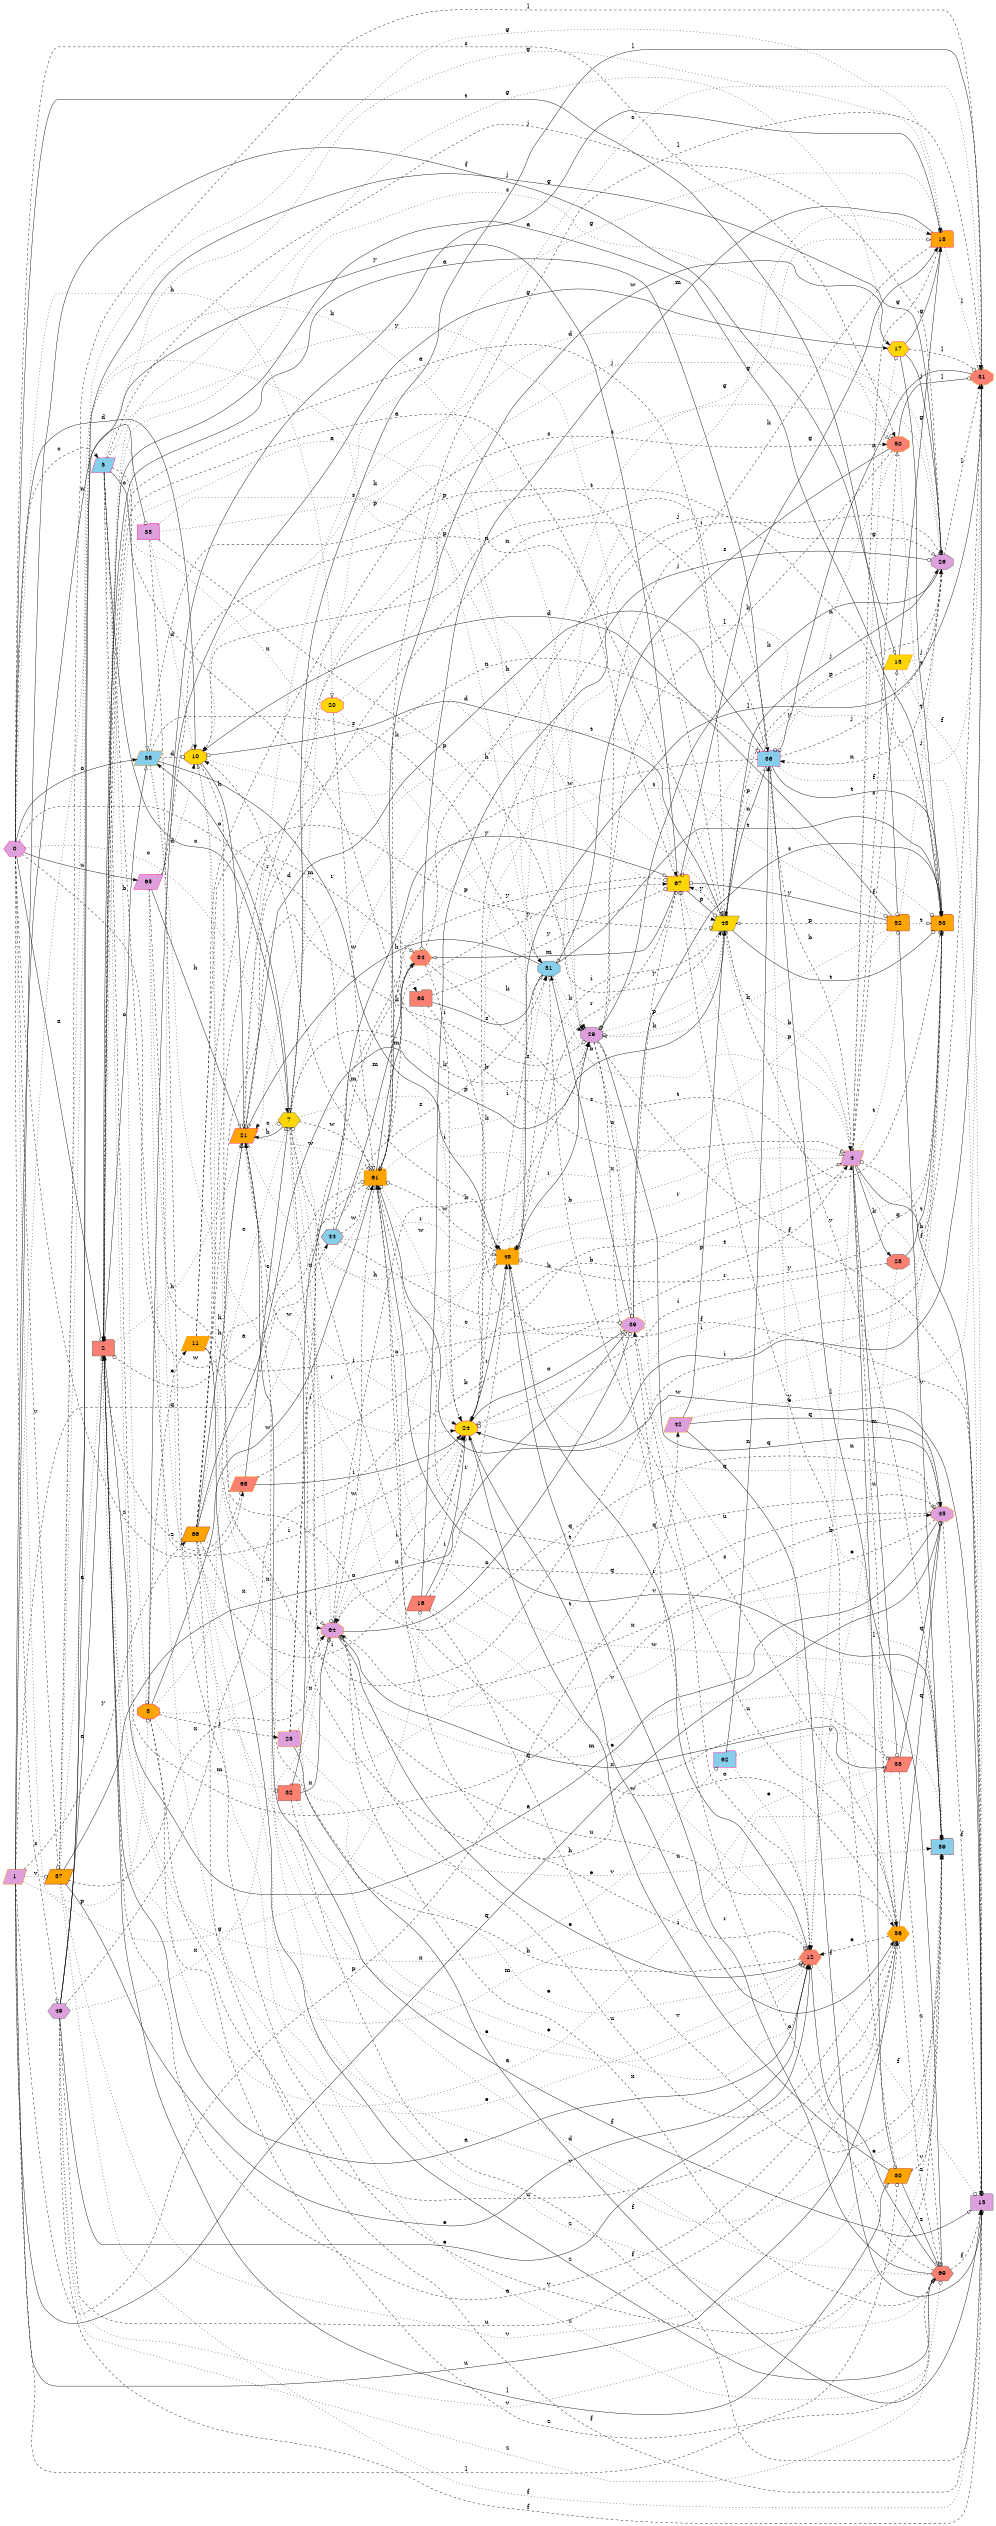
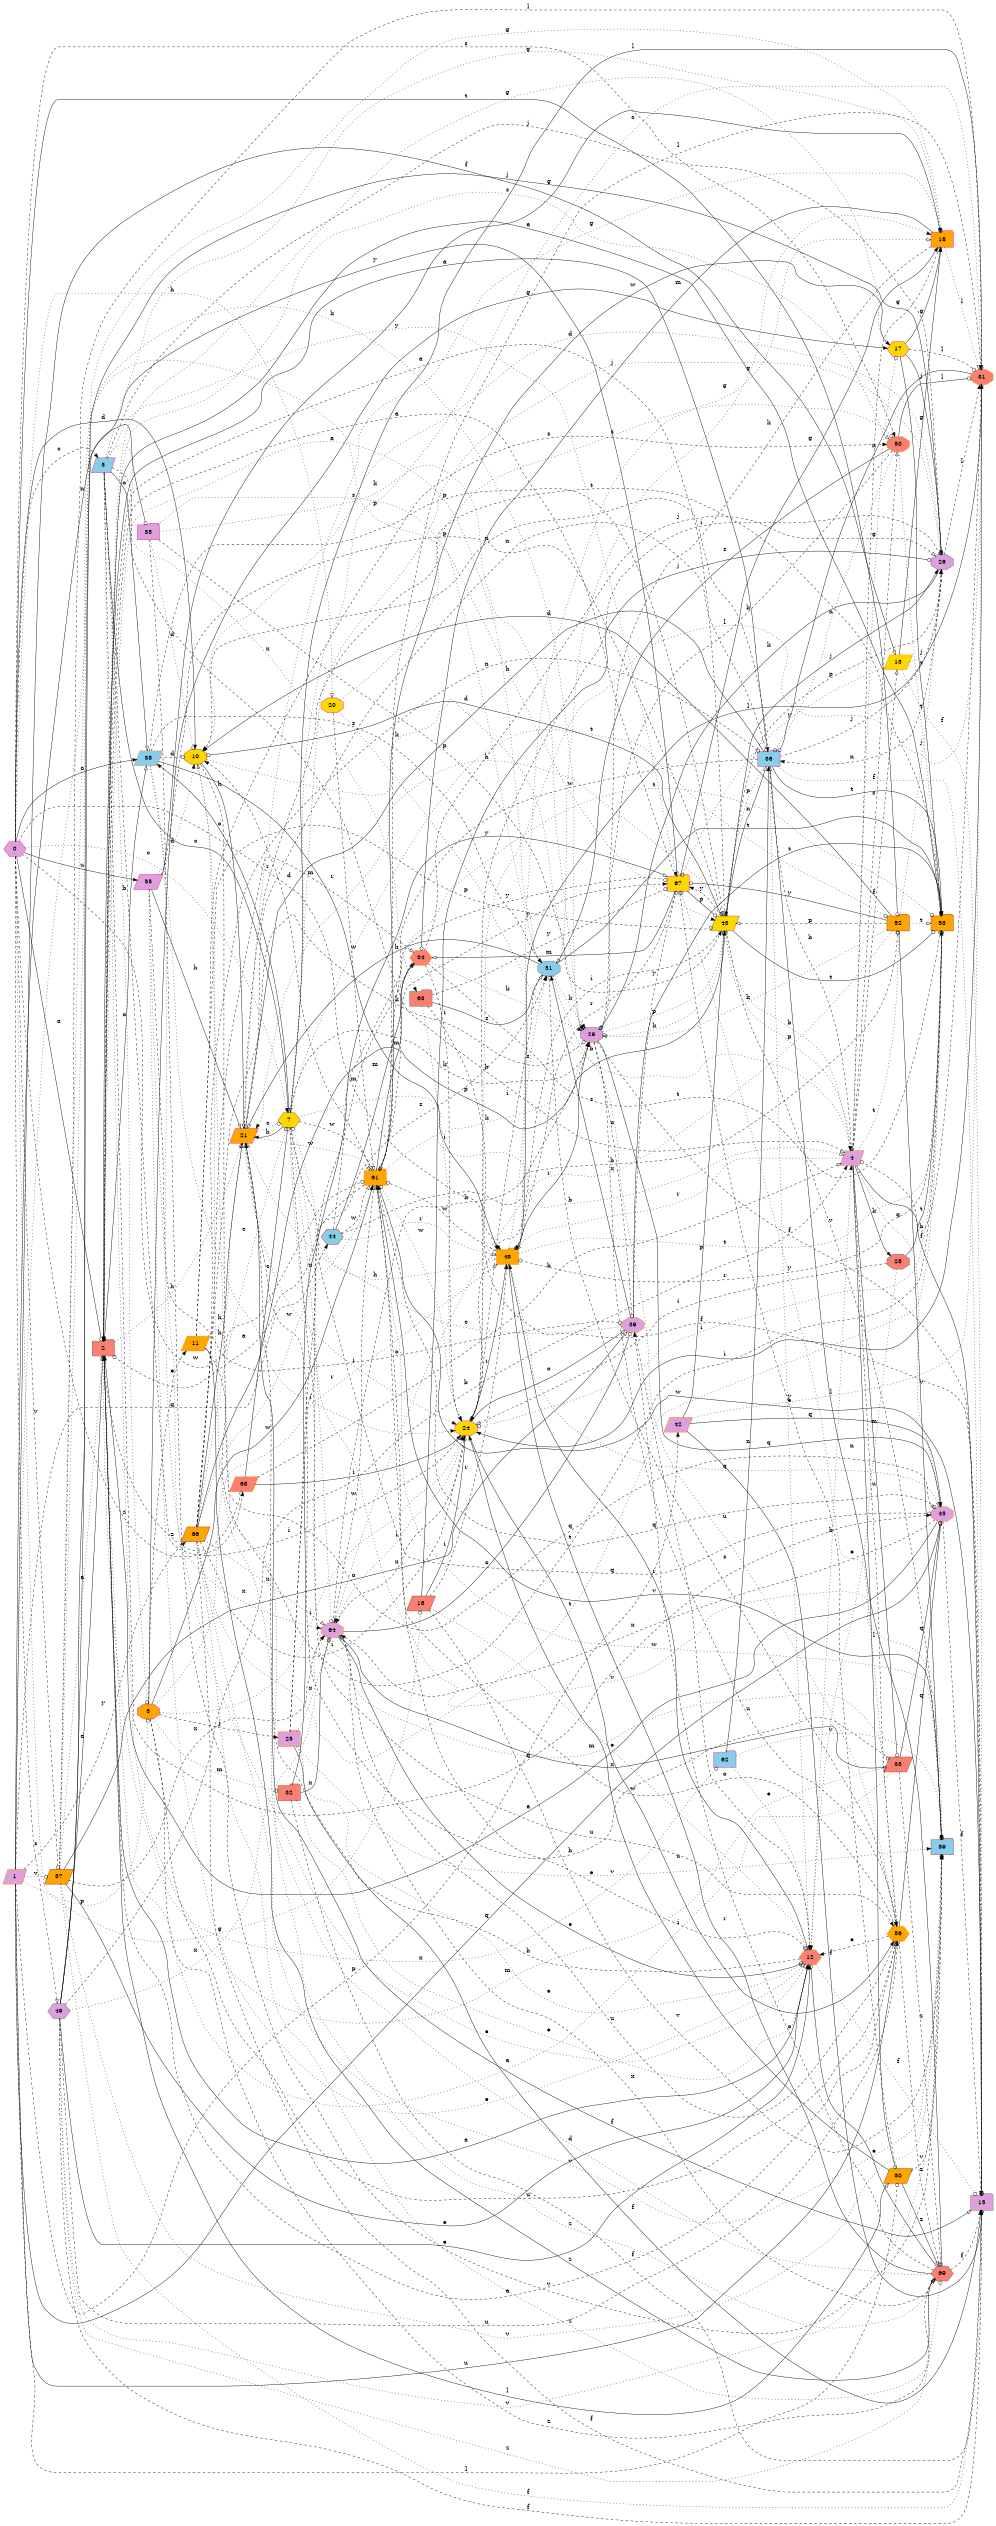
(148, 882) -> (148, 882)
(588, 1263) -> (659, 1161)
